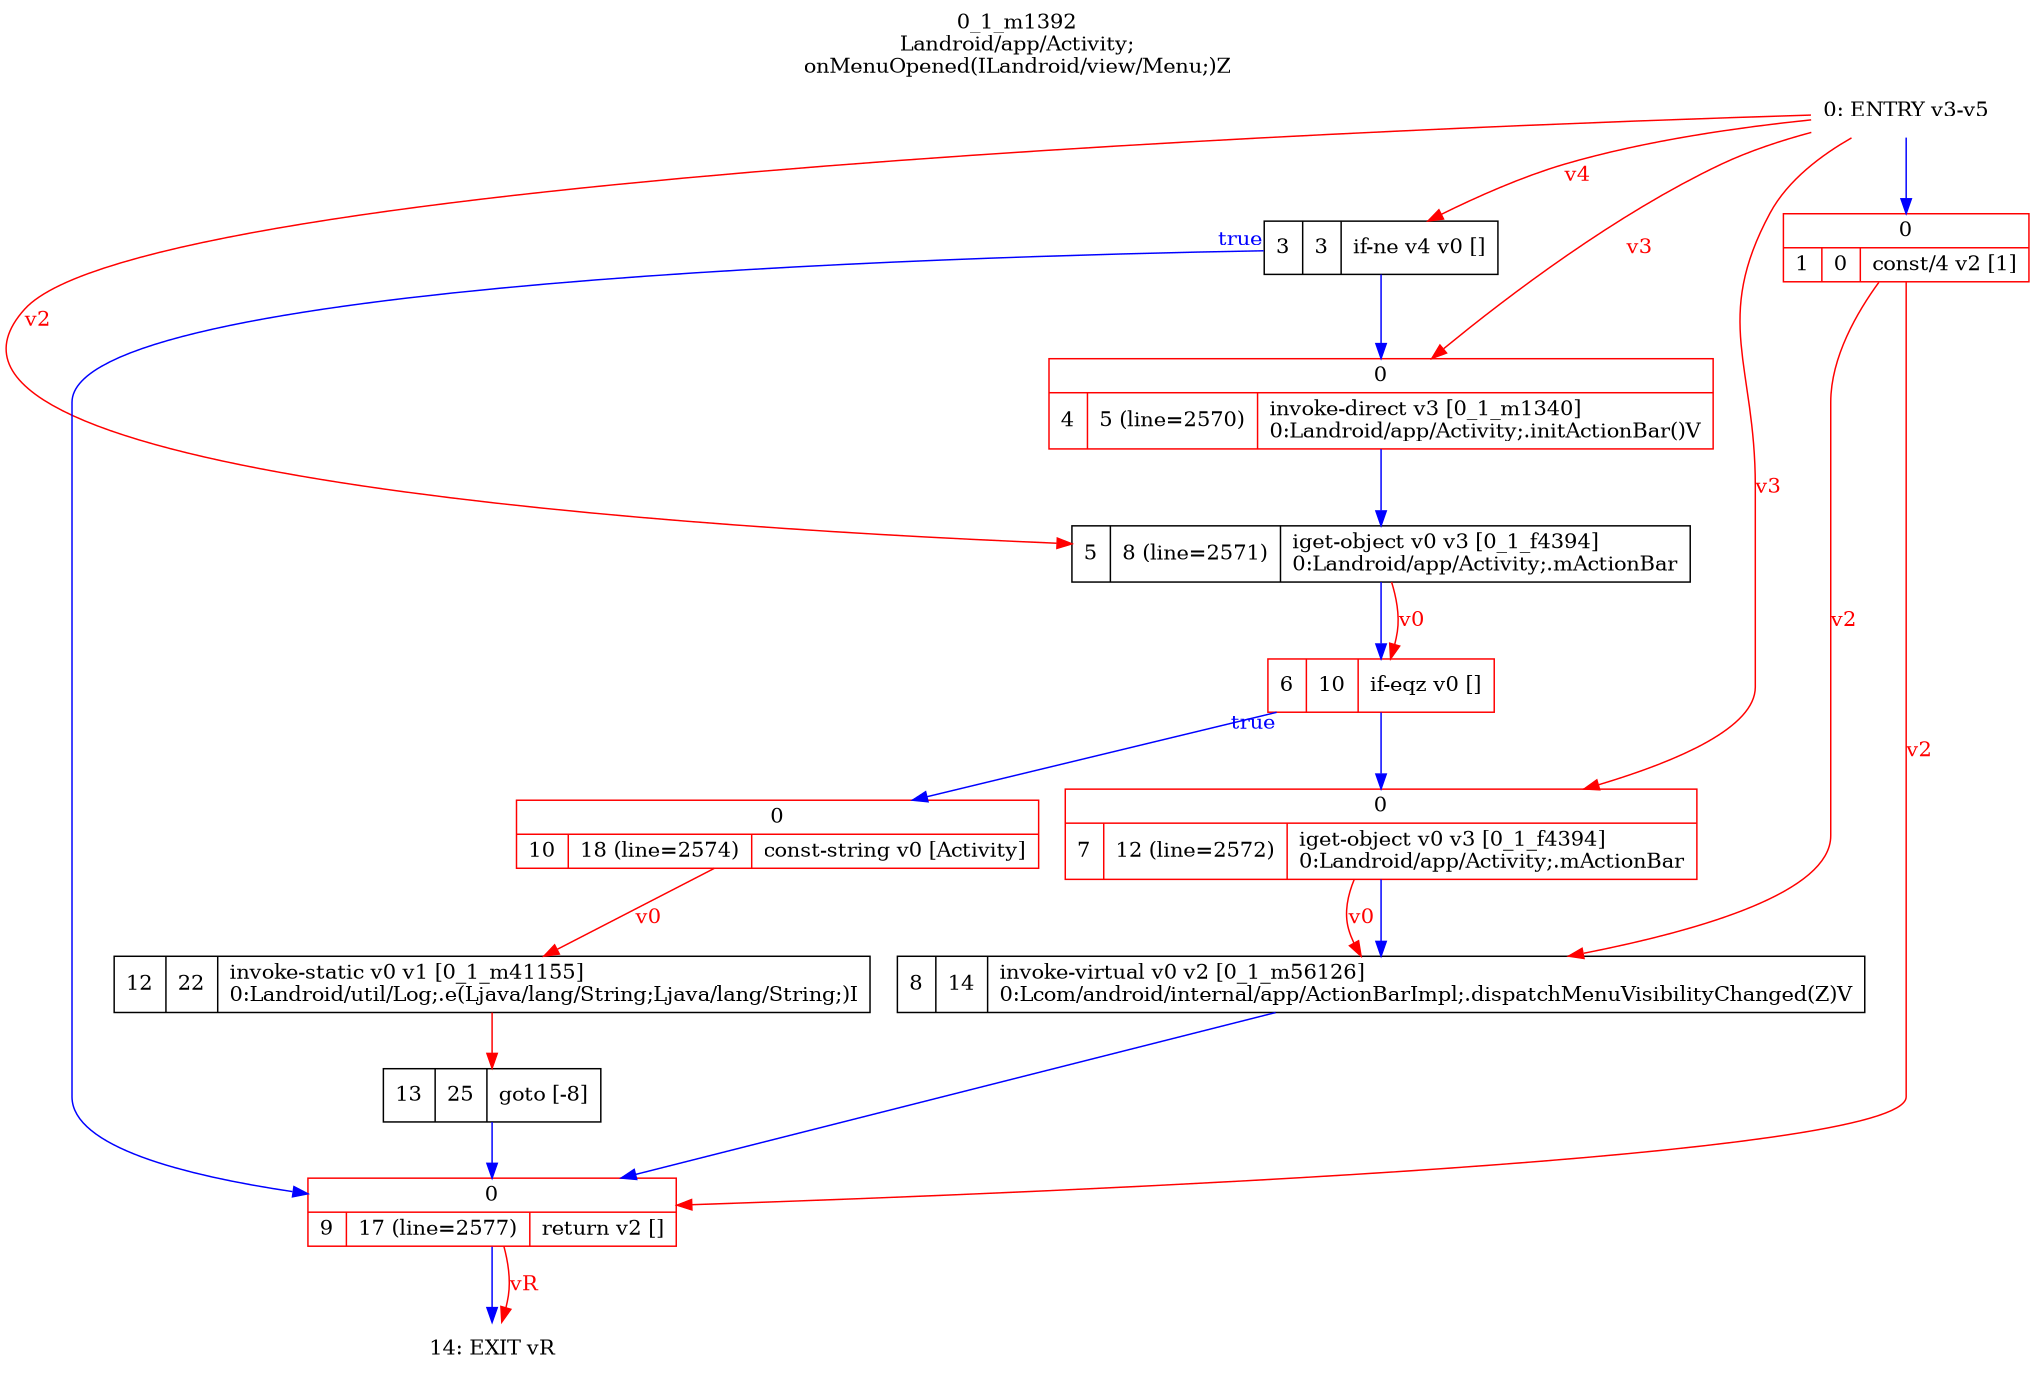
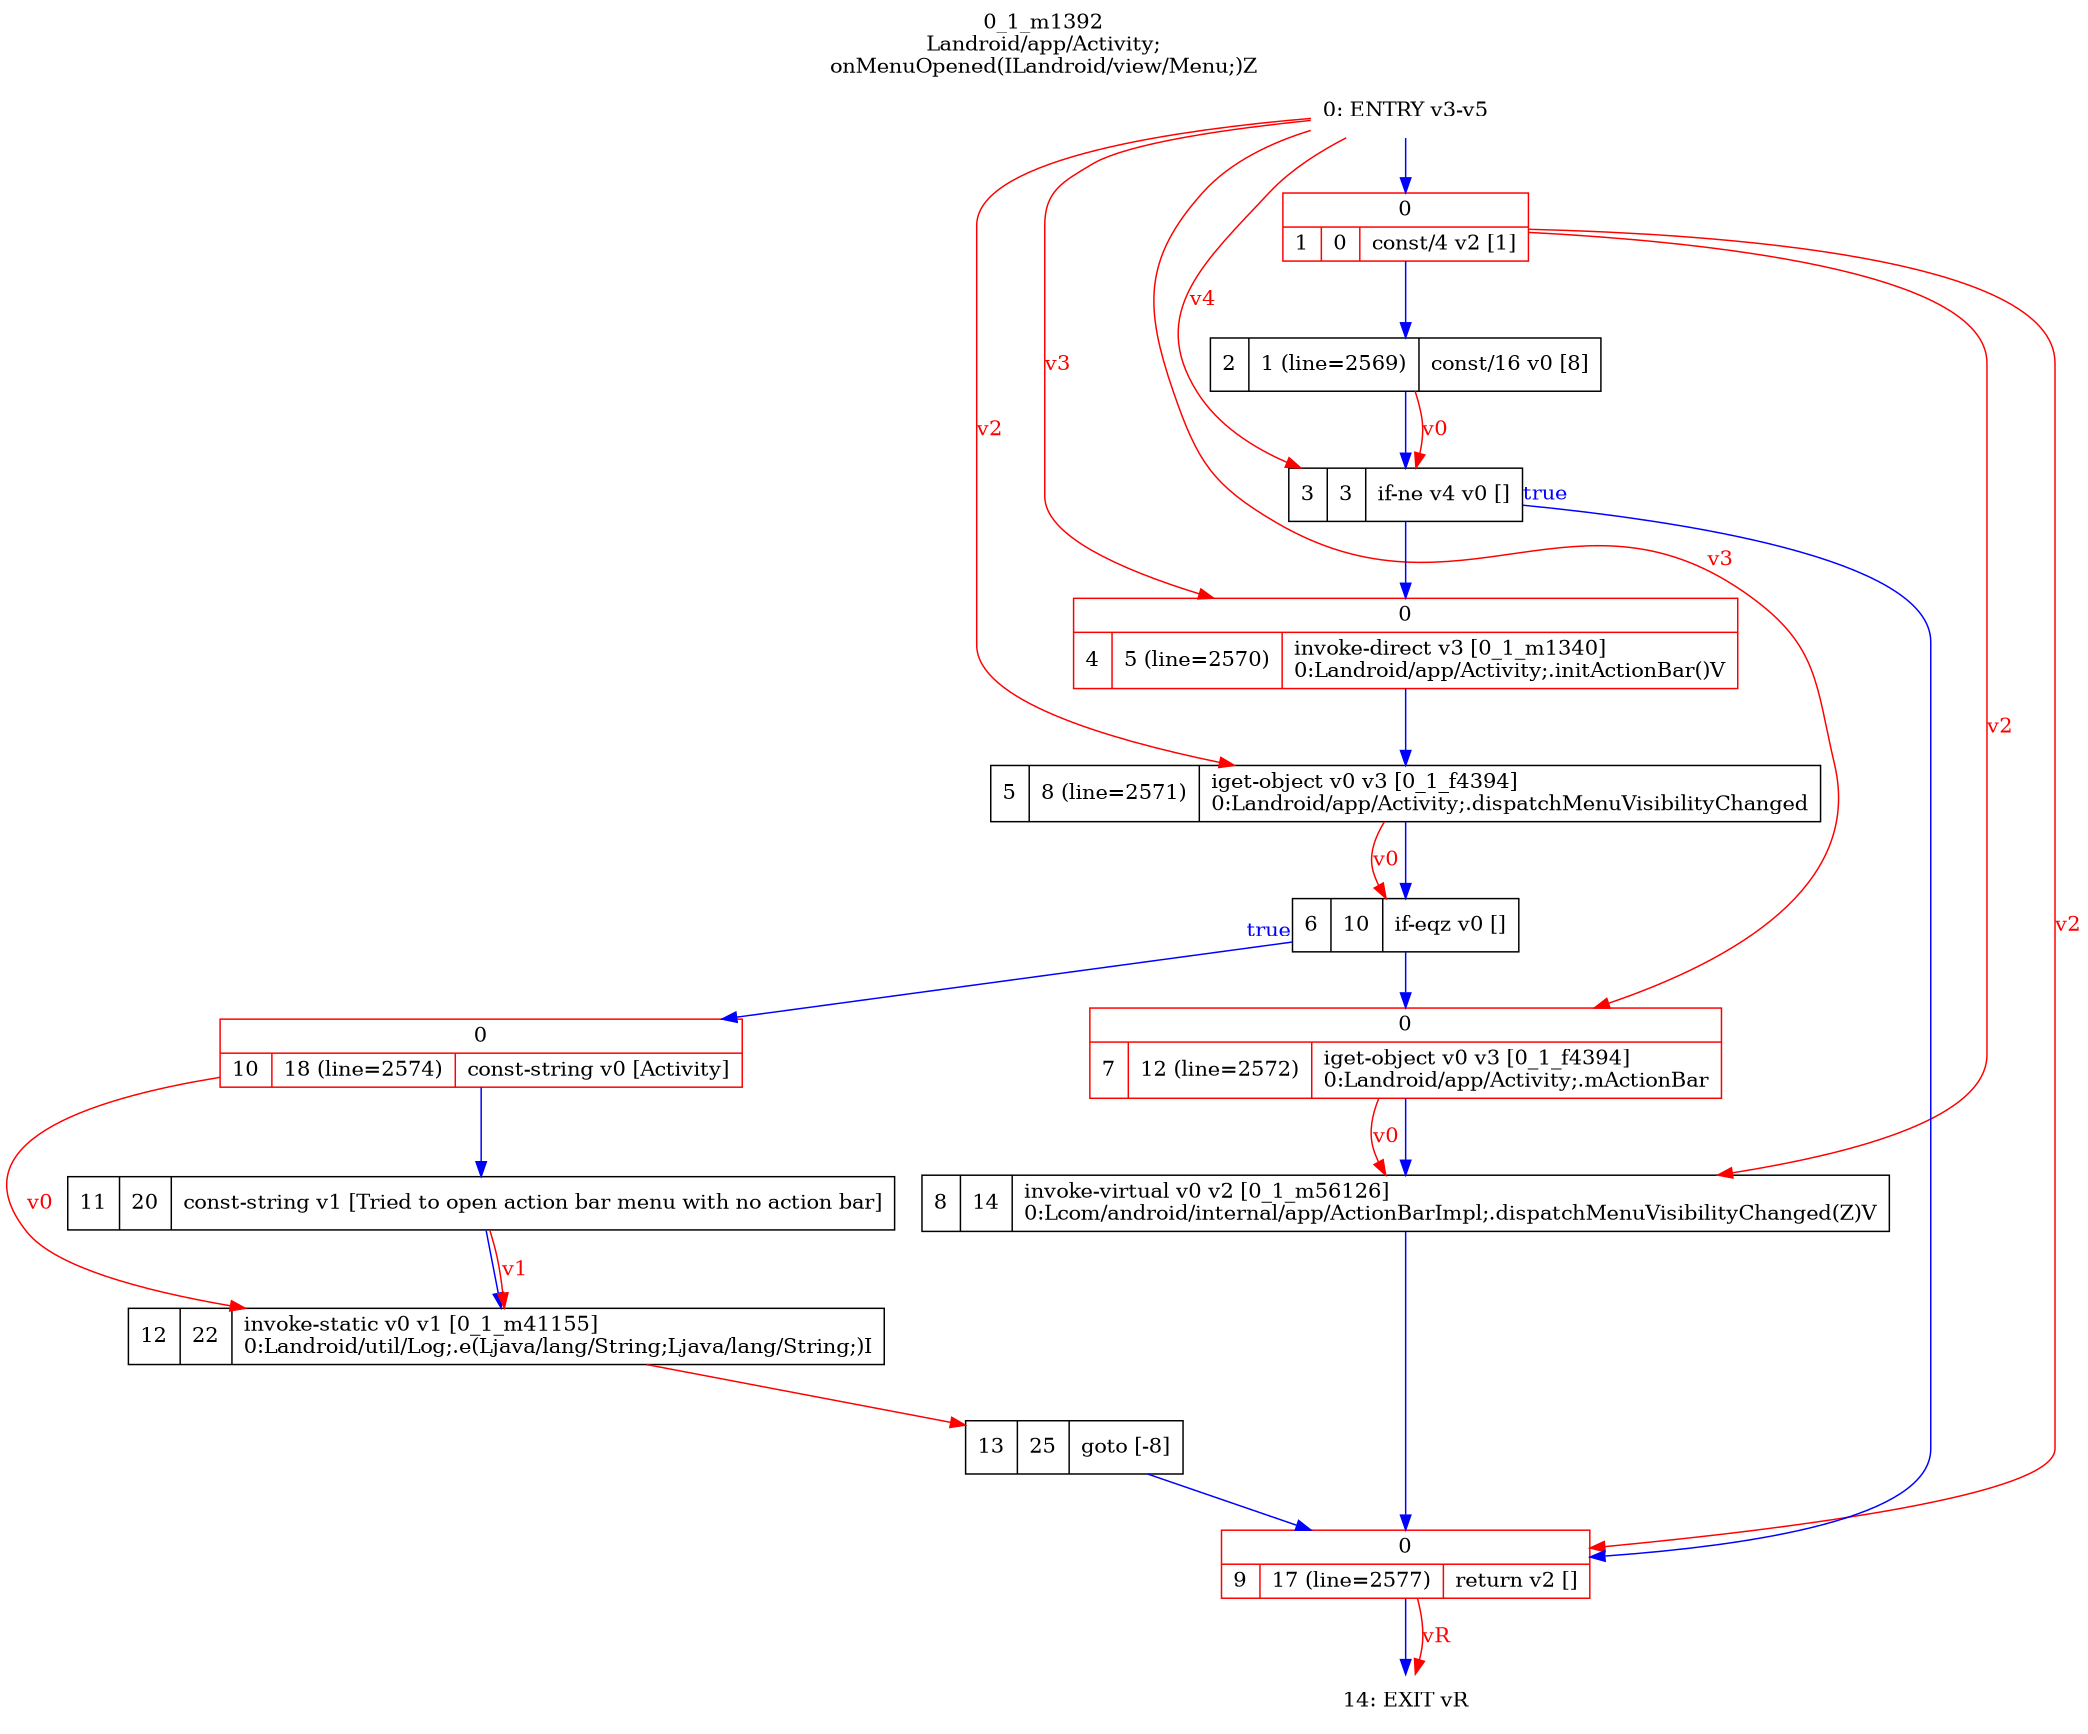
none -> (1406, 365)
(1485, 564) -> (1510, 804)
(1381, 686) -> (1406, 925)
none -> (481, 1203)
